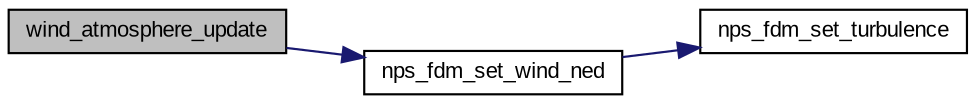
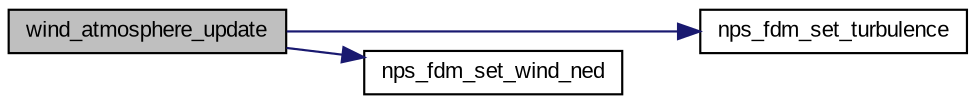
(650, 54) -> (482, 31)
